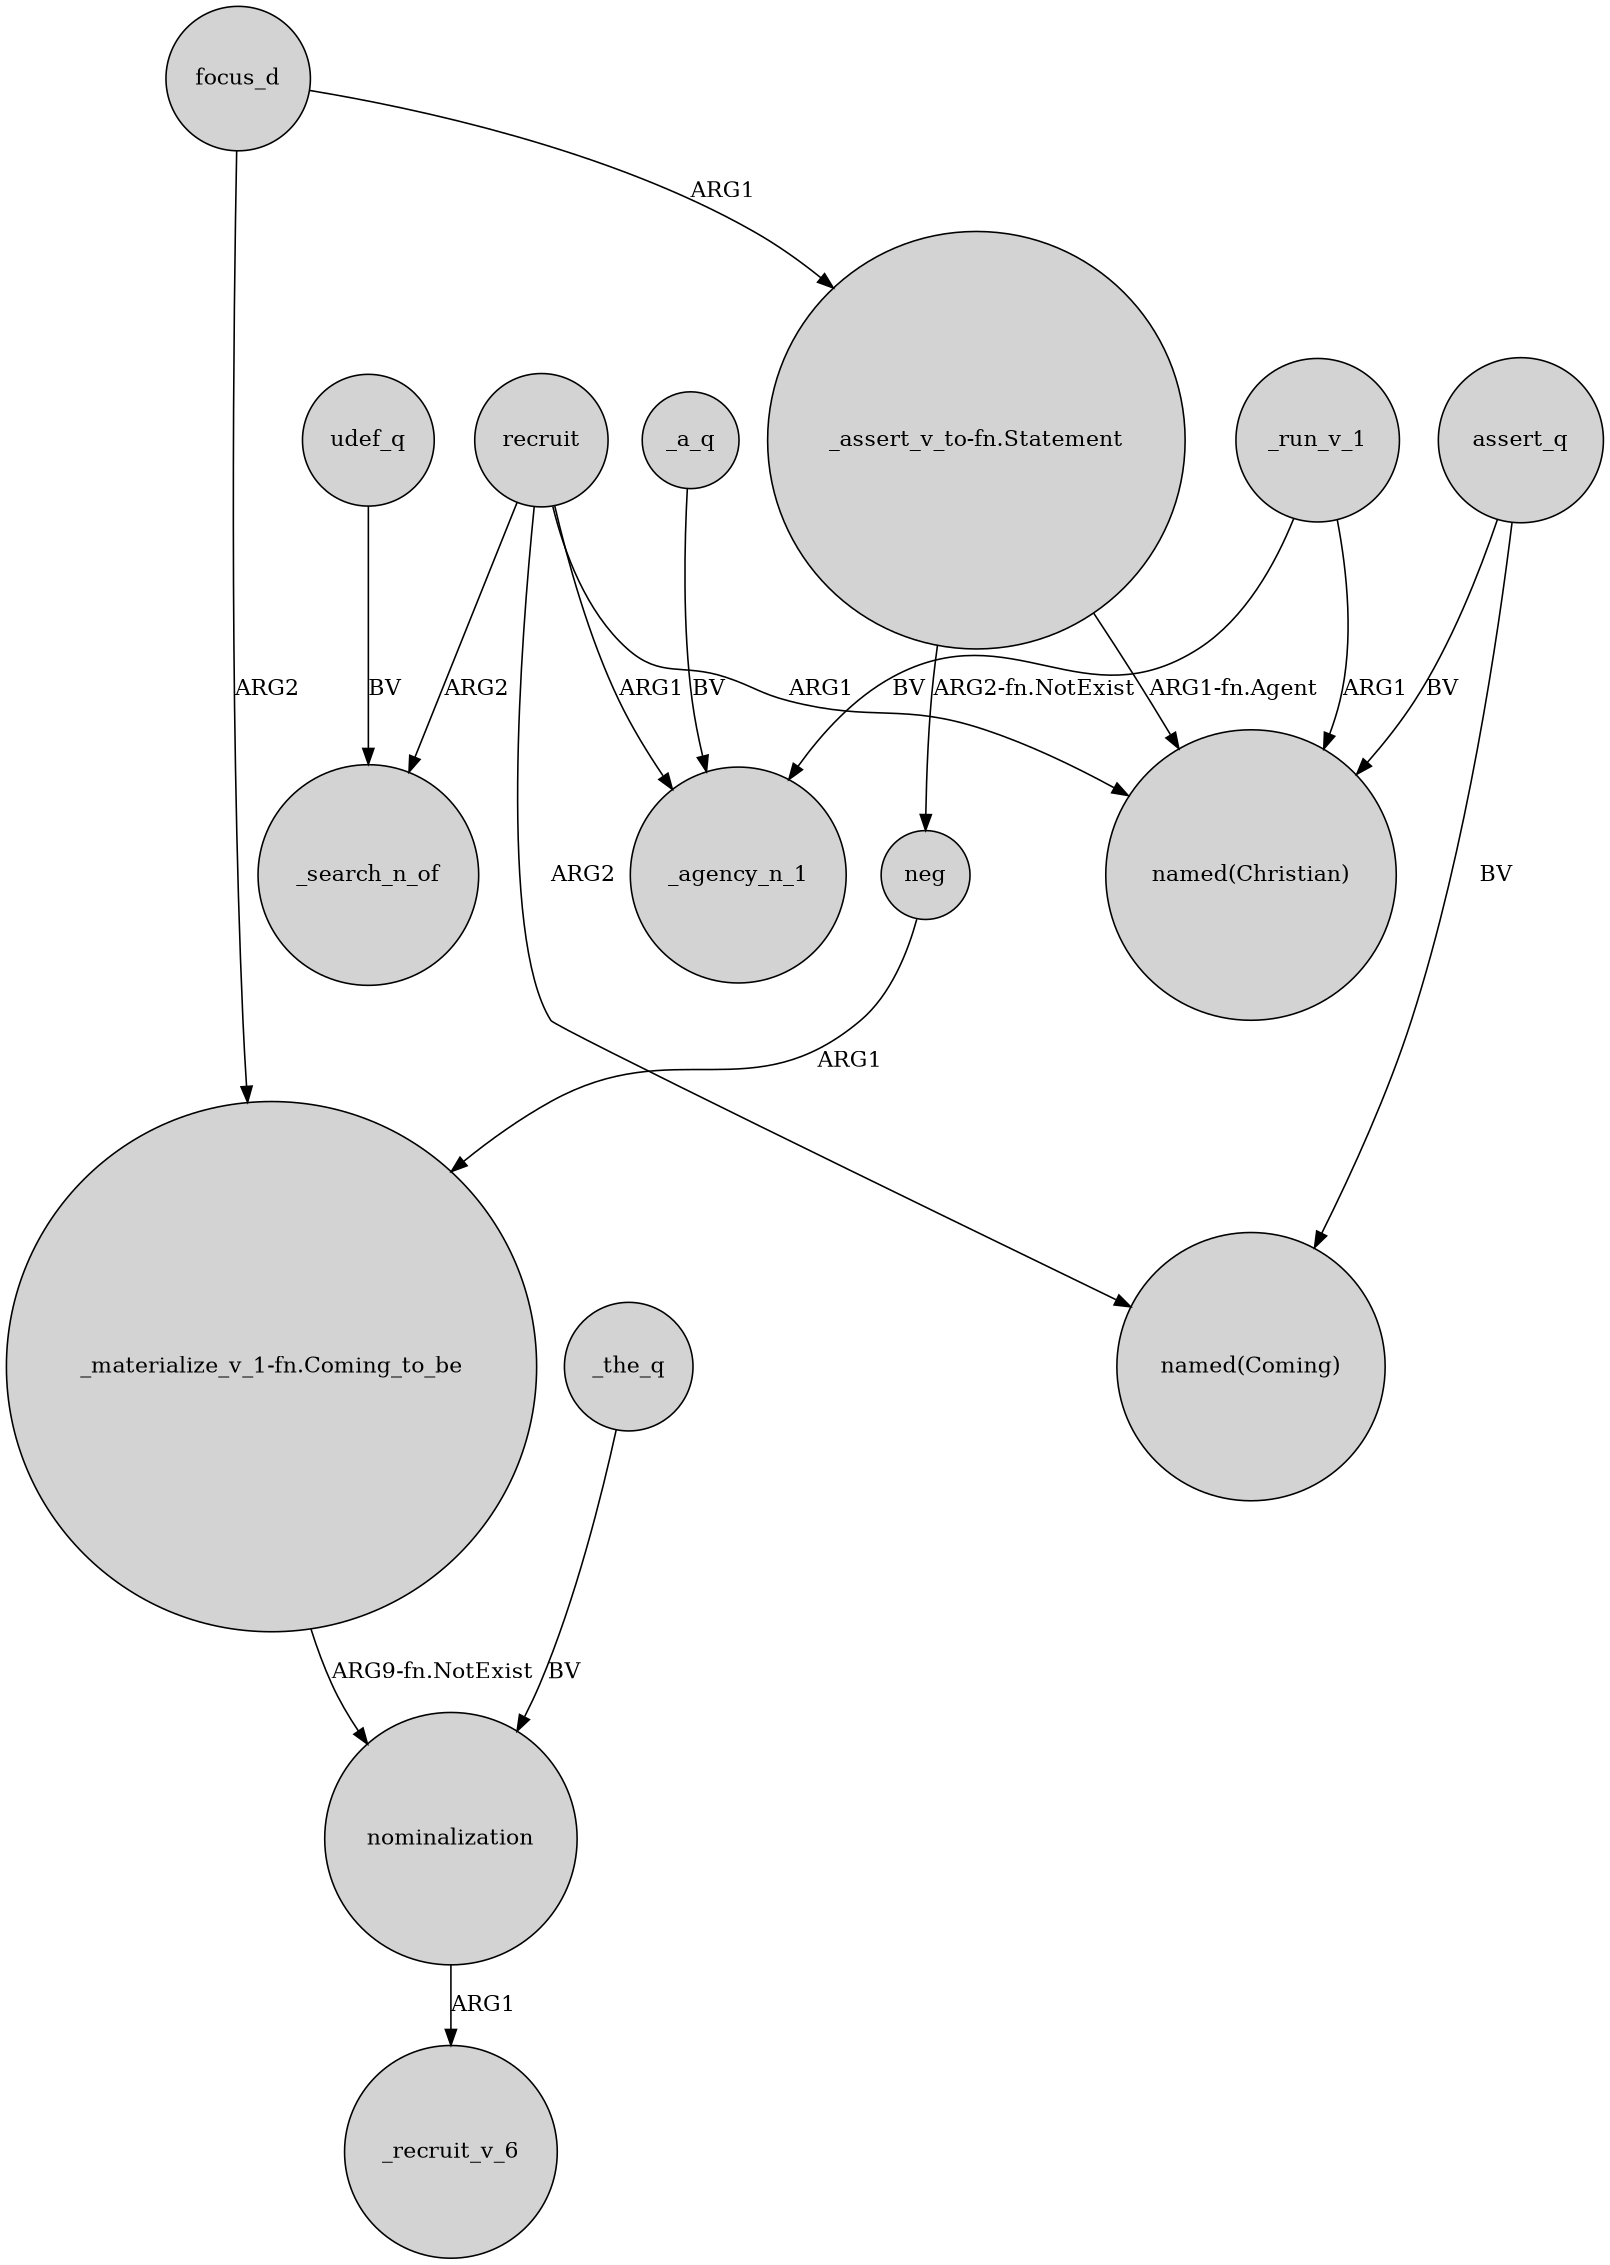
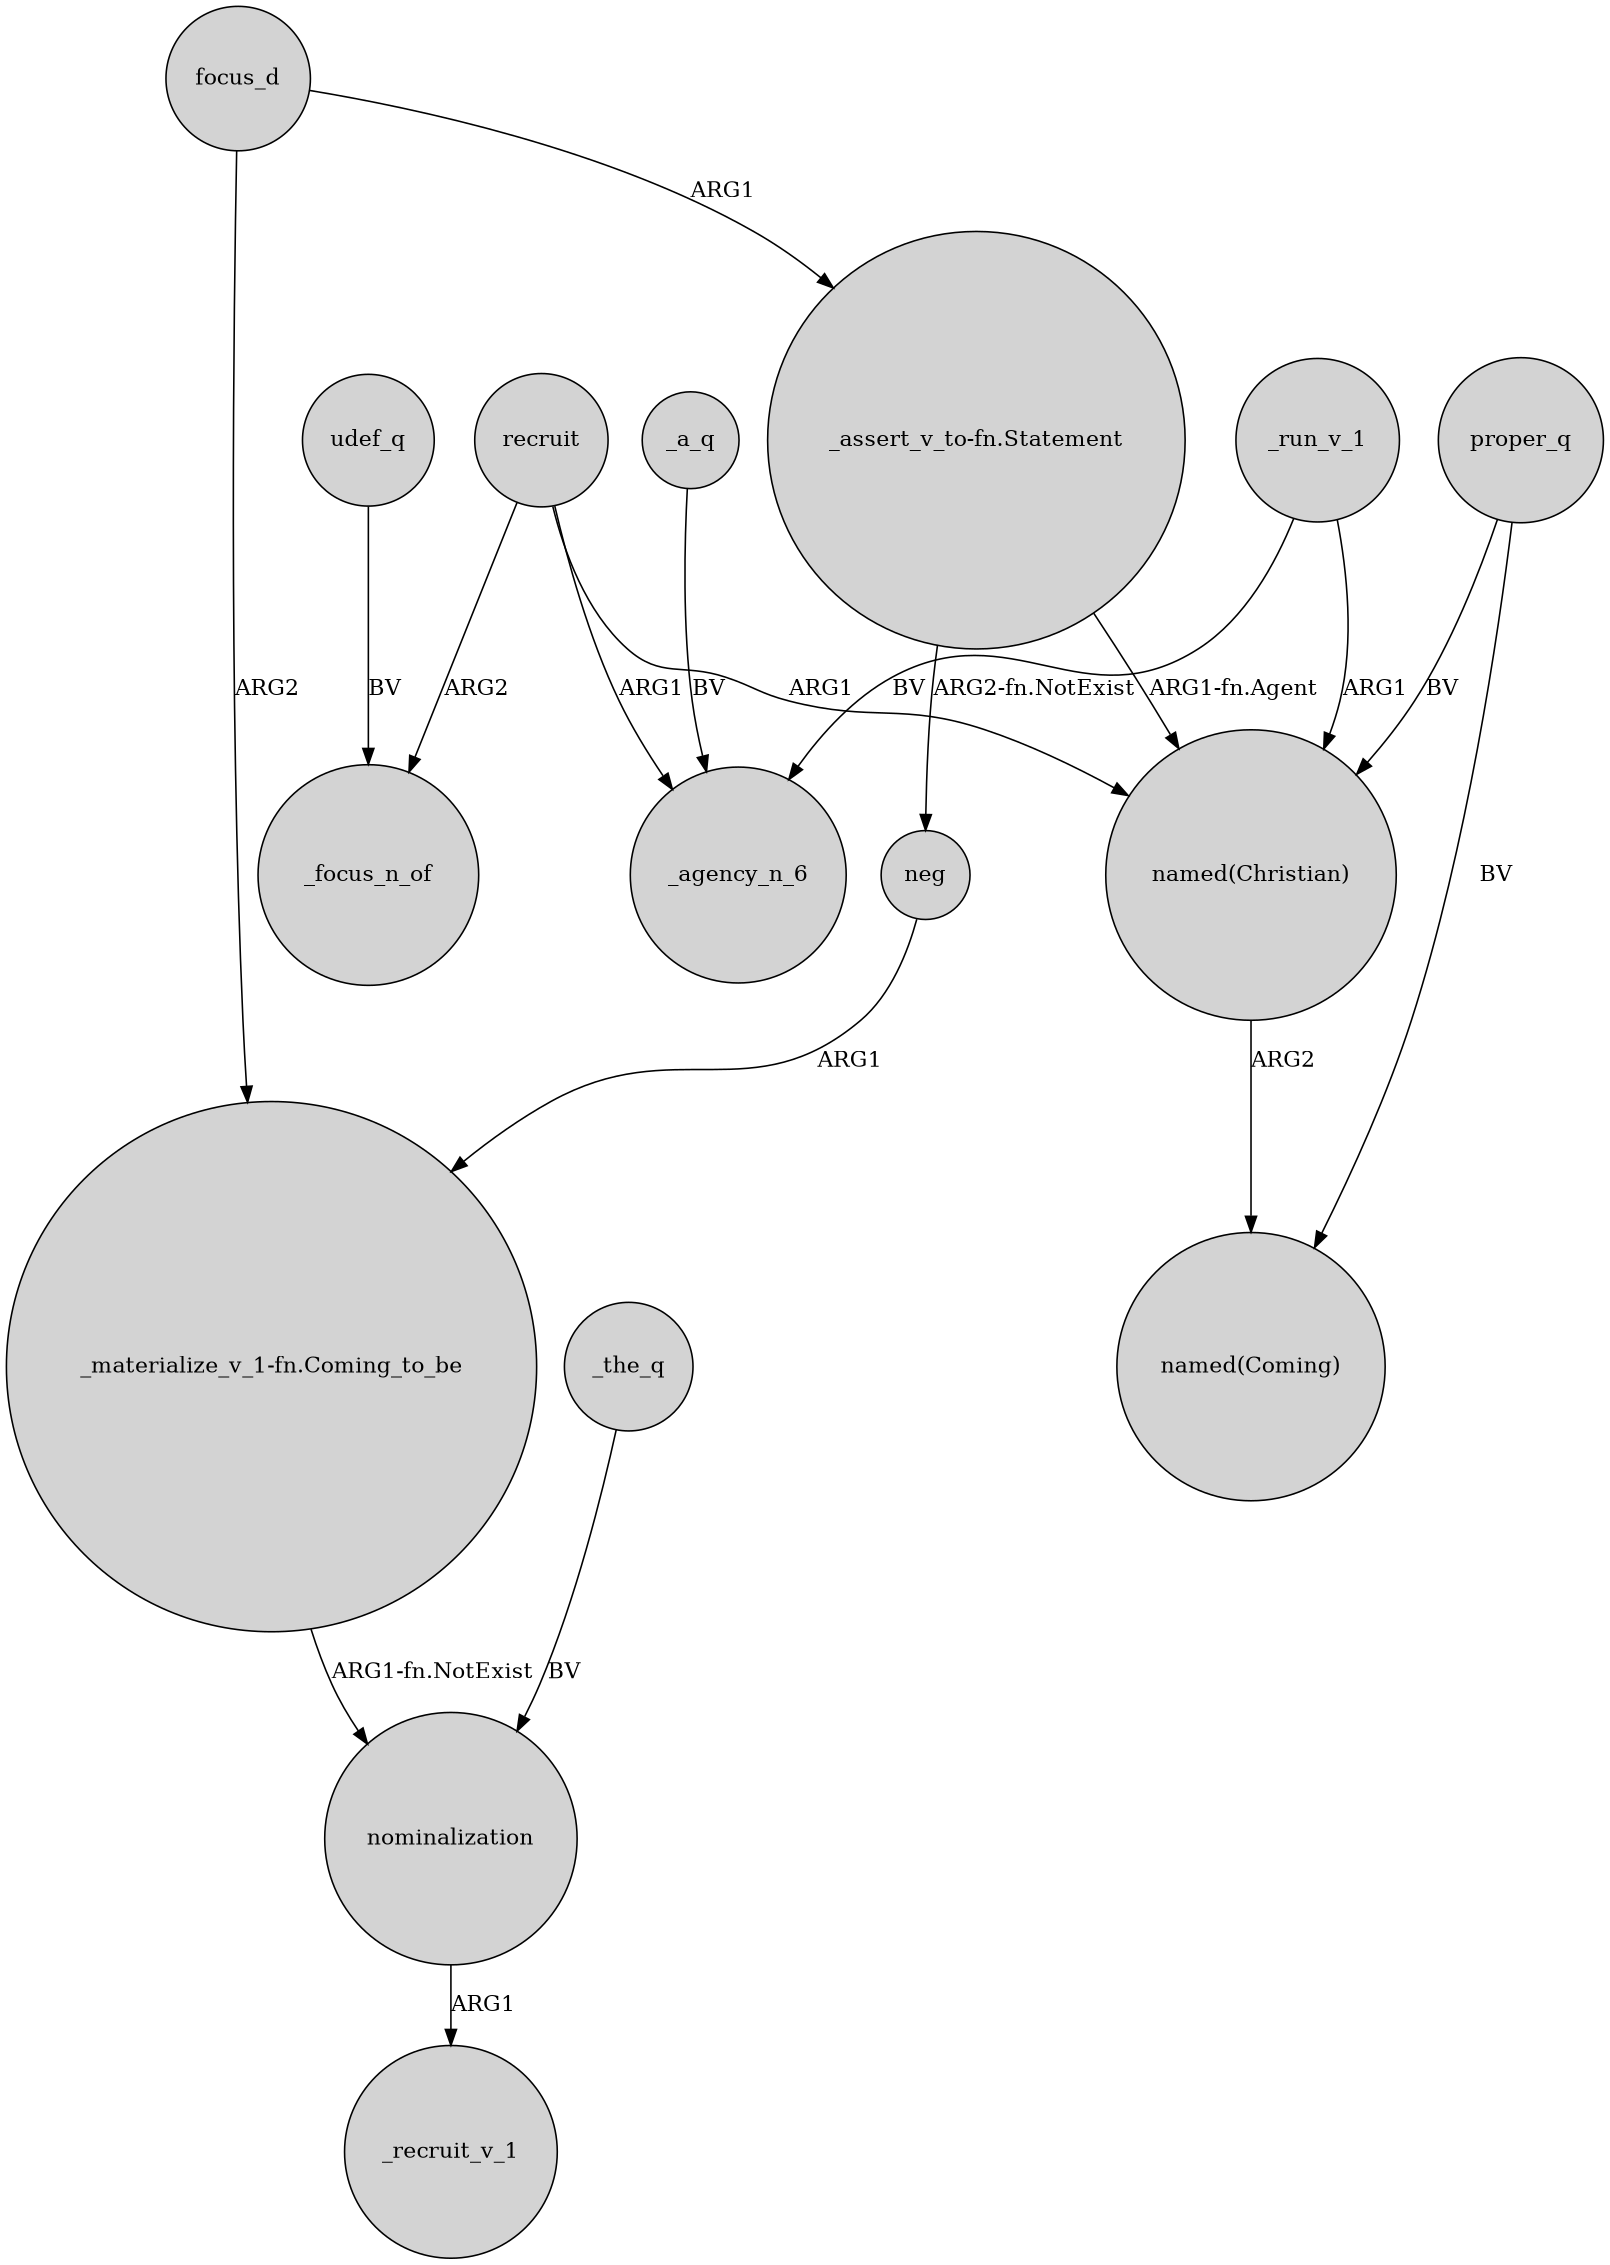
(1521, 440) -> (1521, 440)
(368, 875) -> (368, 875)
(738, 875) -> (738, 875)
(600, 1047) -> (1251, 1118)
(433, 1672) -> (433, 1672)
(451, 2152) -> (451, 2152)
